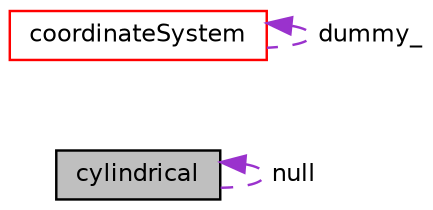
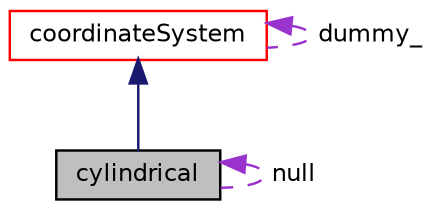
none -> (138, 118)
